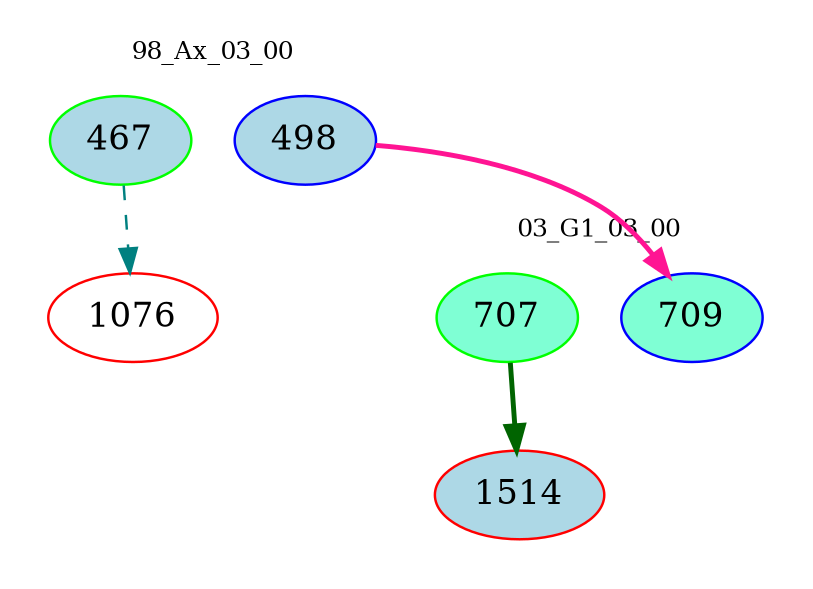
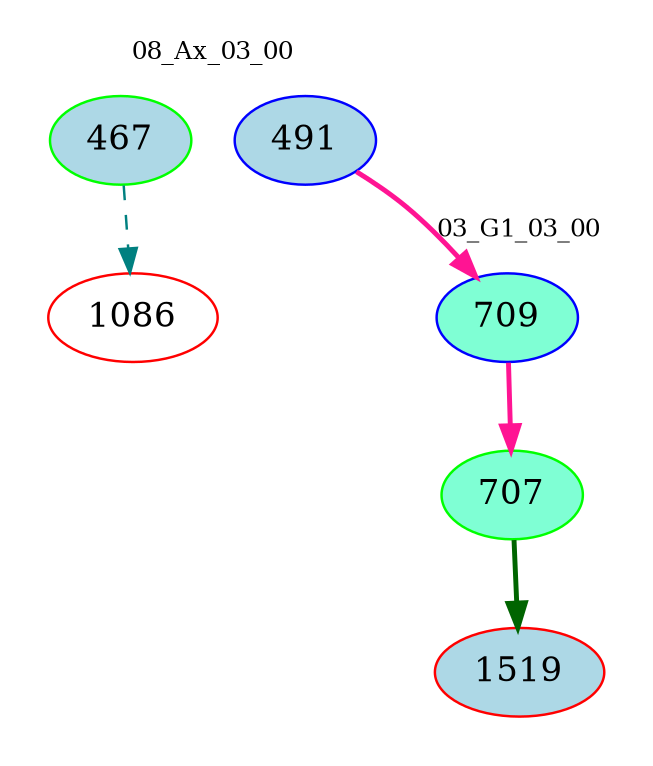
(213, 53) -> (213, 53)
(305, 140) -> (305, 140)
(133, 318) -> (133, 318)
none -> (509, 394)
(520, 495) -> (520, 672)
